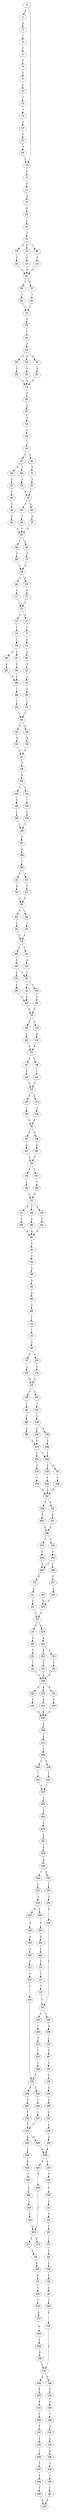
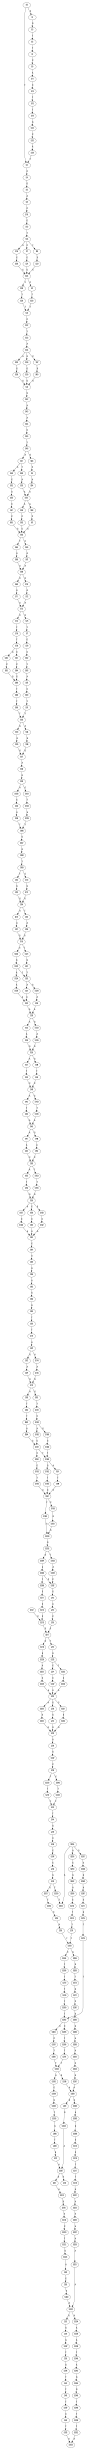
(50, 1527) -> (50, 1530)
(38, 1896) -> (64, 1874)
